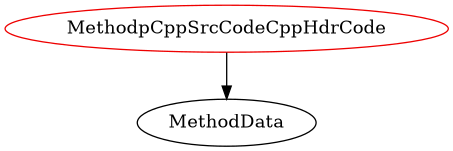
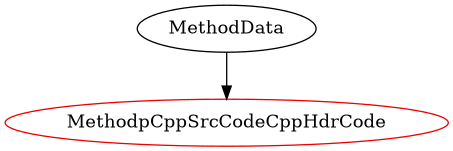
(227, 69) -> (227, 69)
